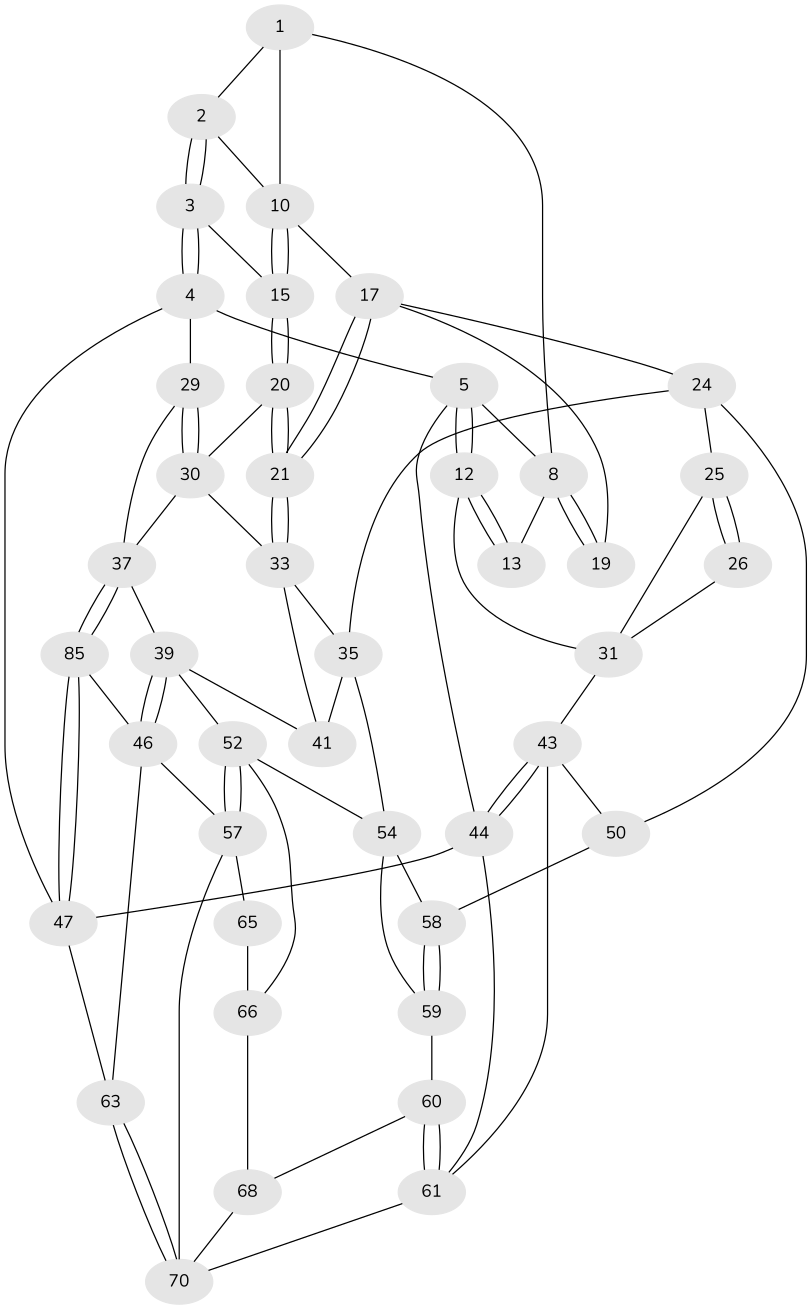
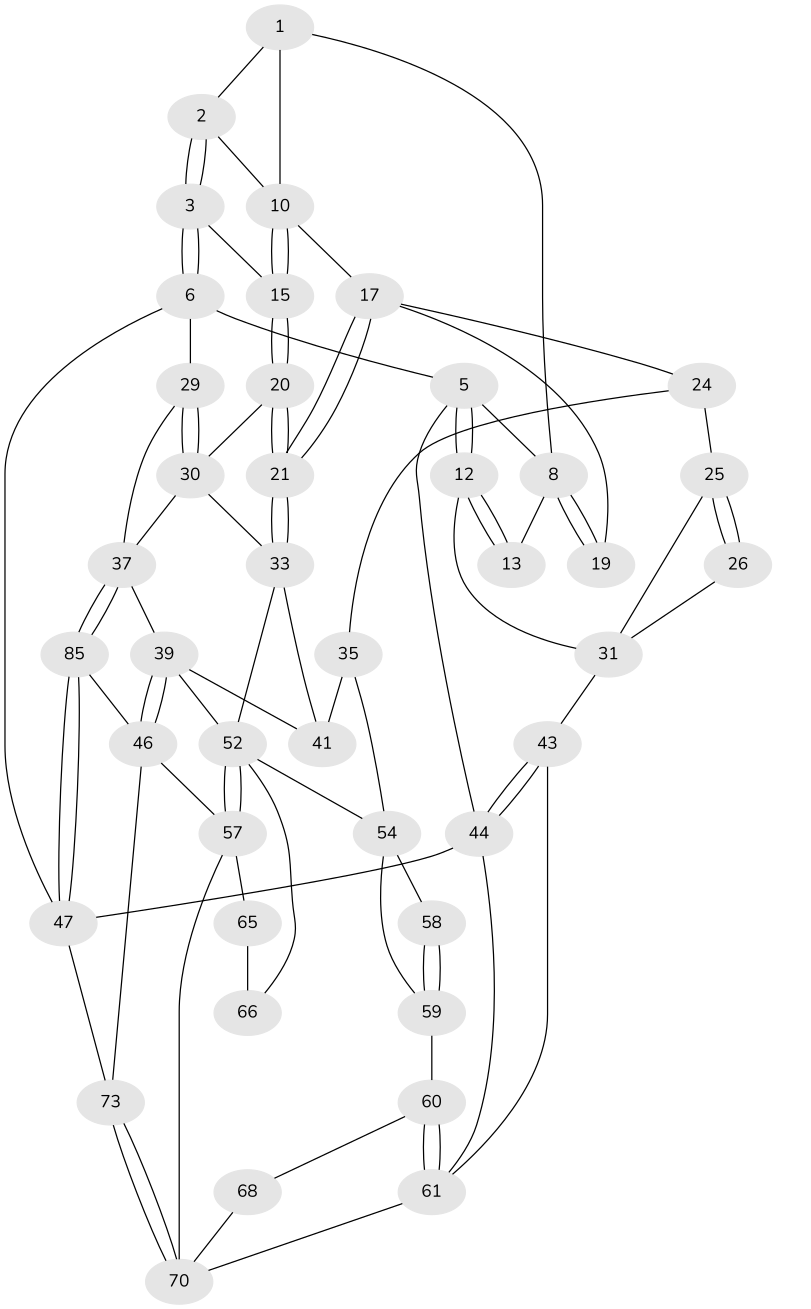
(190, 296) -> (190, 296)
(314, 610) -> (256, 655)
(616, 834) -> none
(111, 1103) -> (111, 1103)
(248, 1103) -> none
